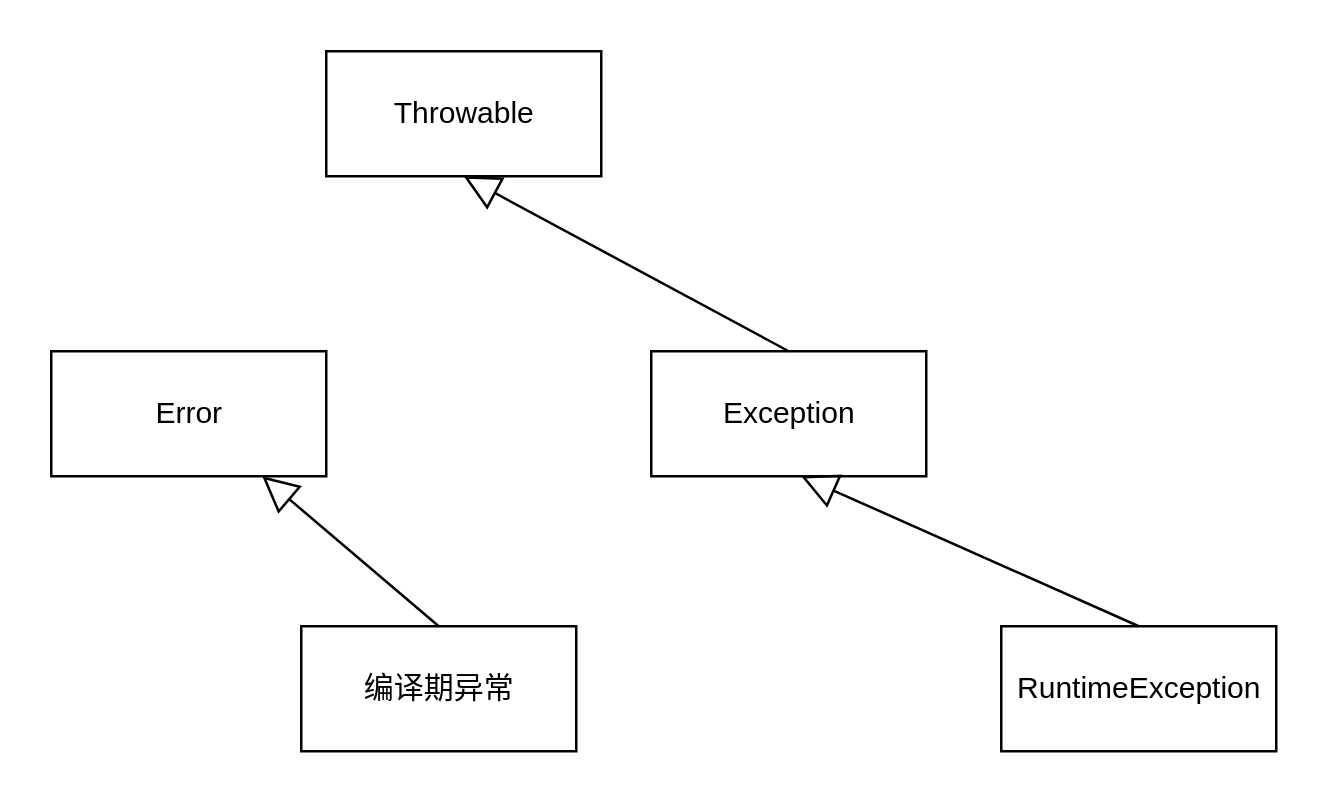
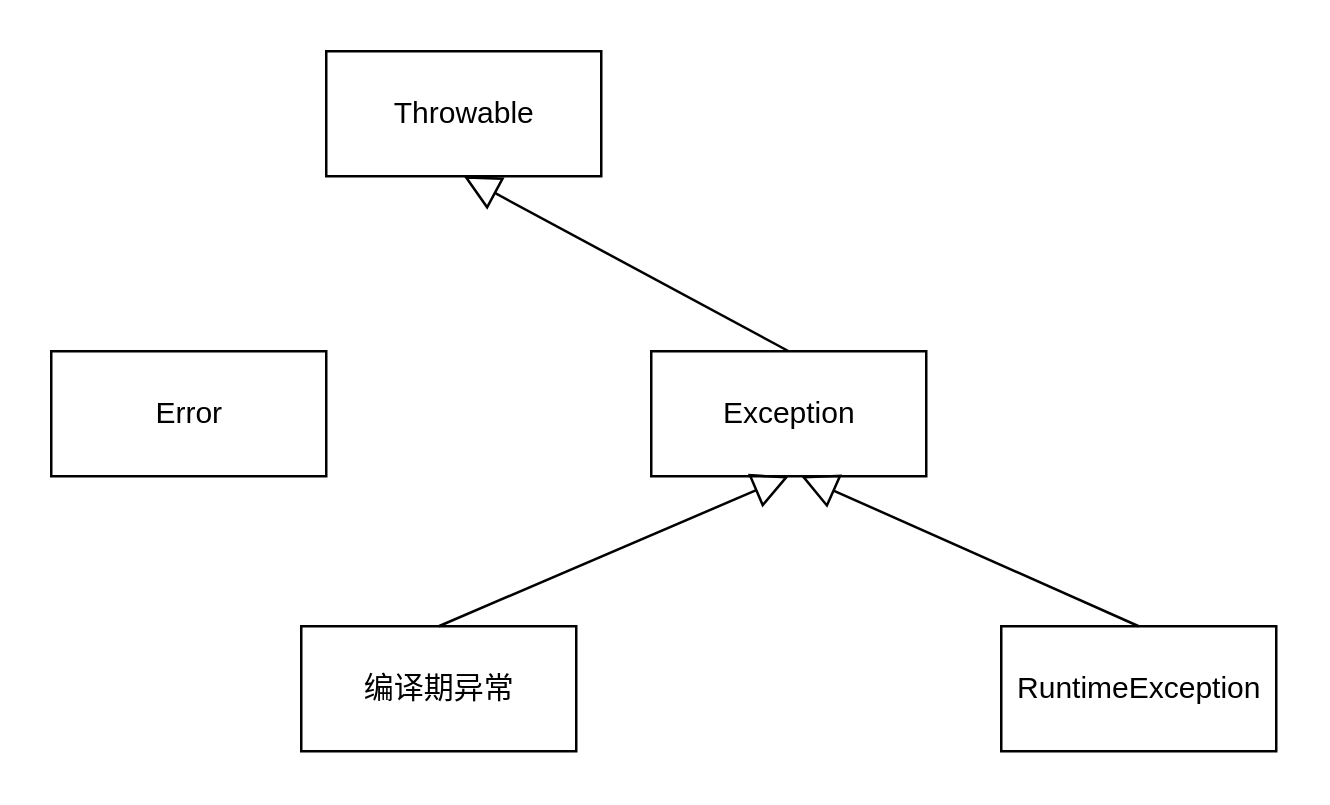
(364, 563) -> (597, 558)
